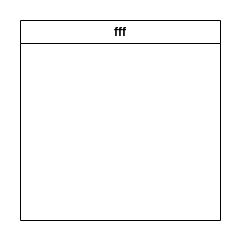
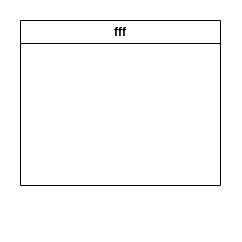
(121, 121) -> (121, 103)
